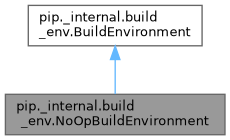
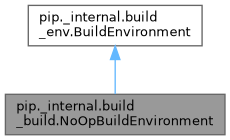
(115, 115) -> (115, 115)
